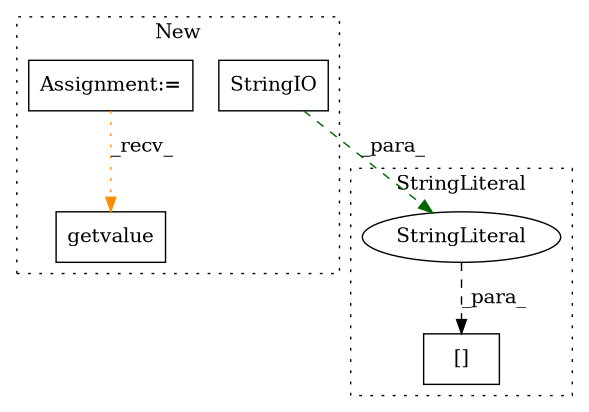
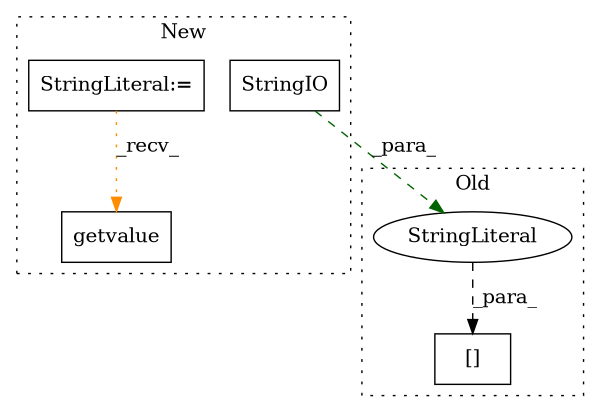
(111, 86) -> (116, 86)
(462, 184) -> (473, 184)
